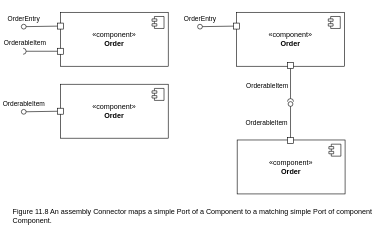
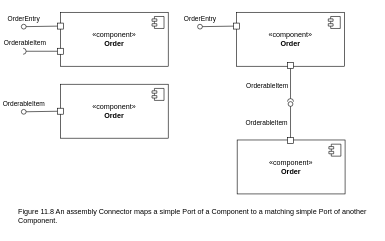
(193, 216) -> (193, 216)
